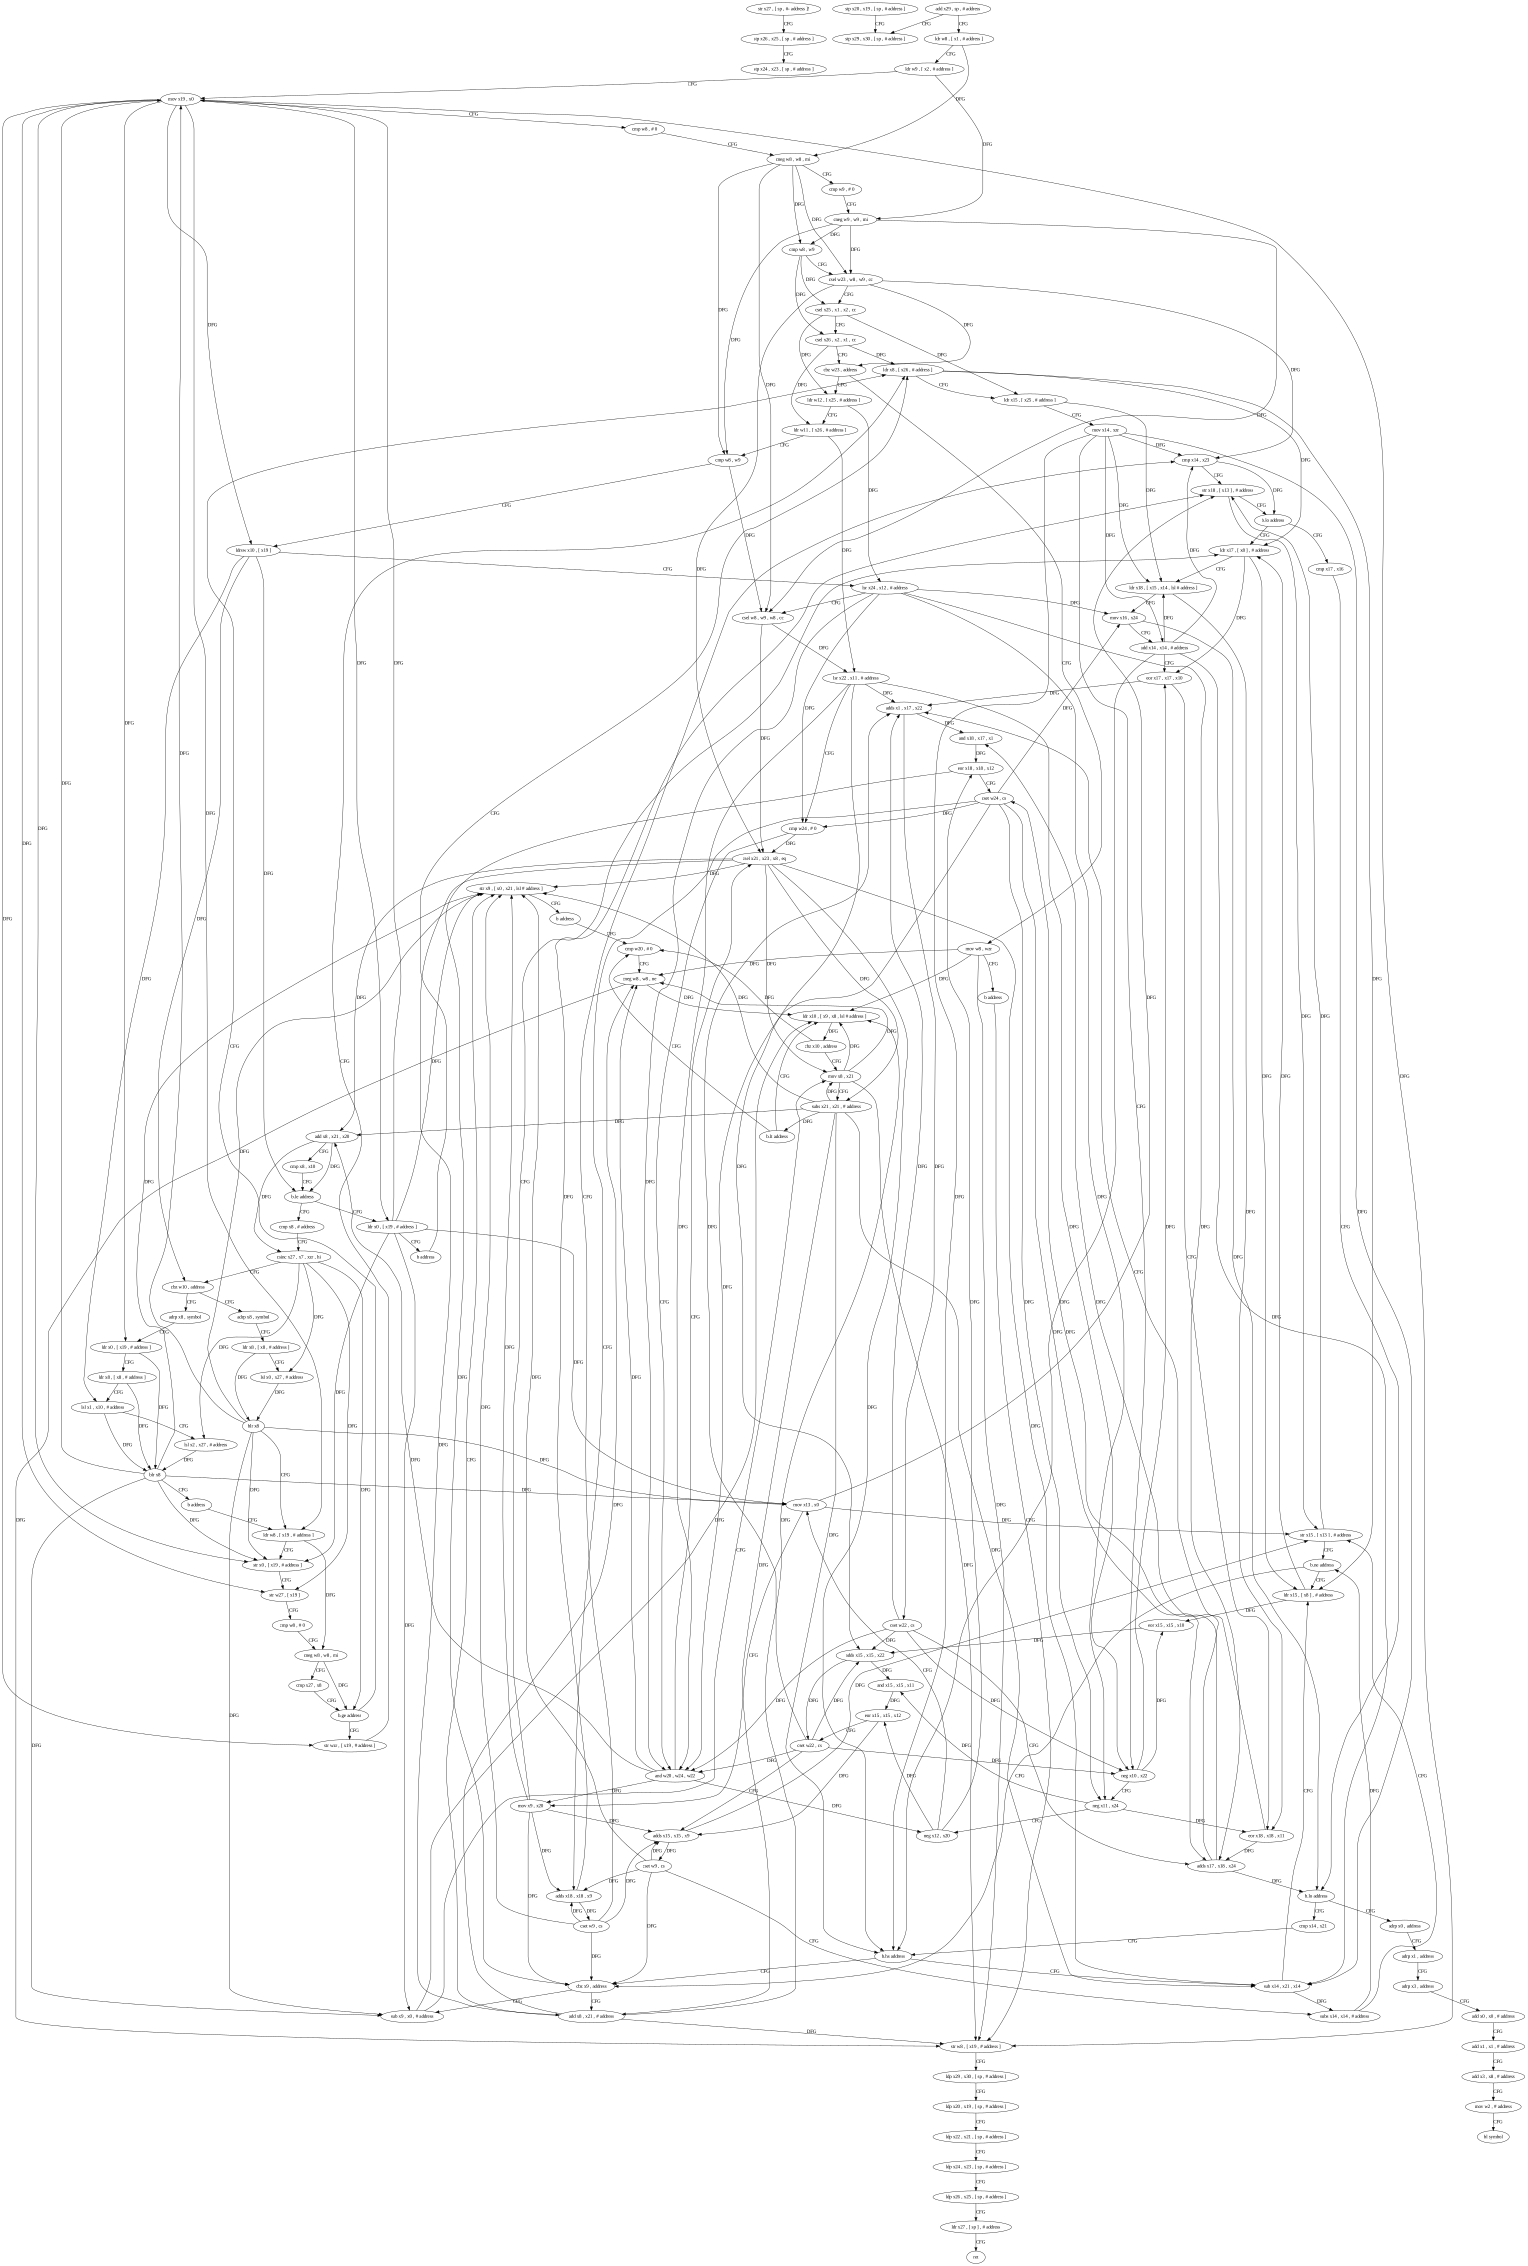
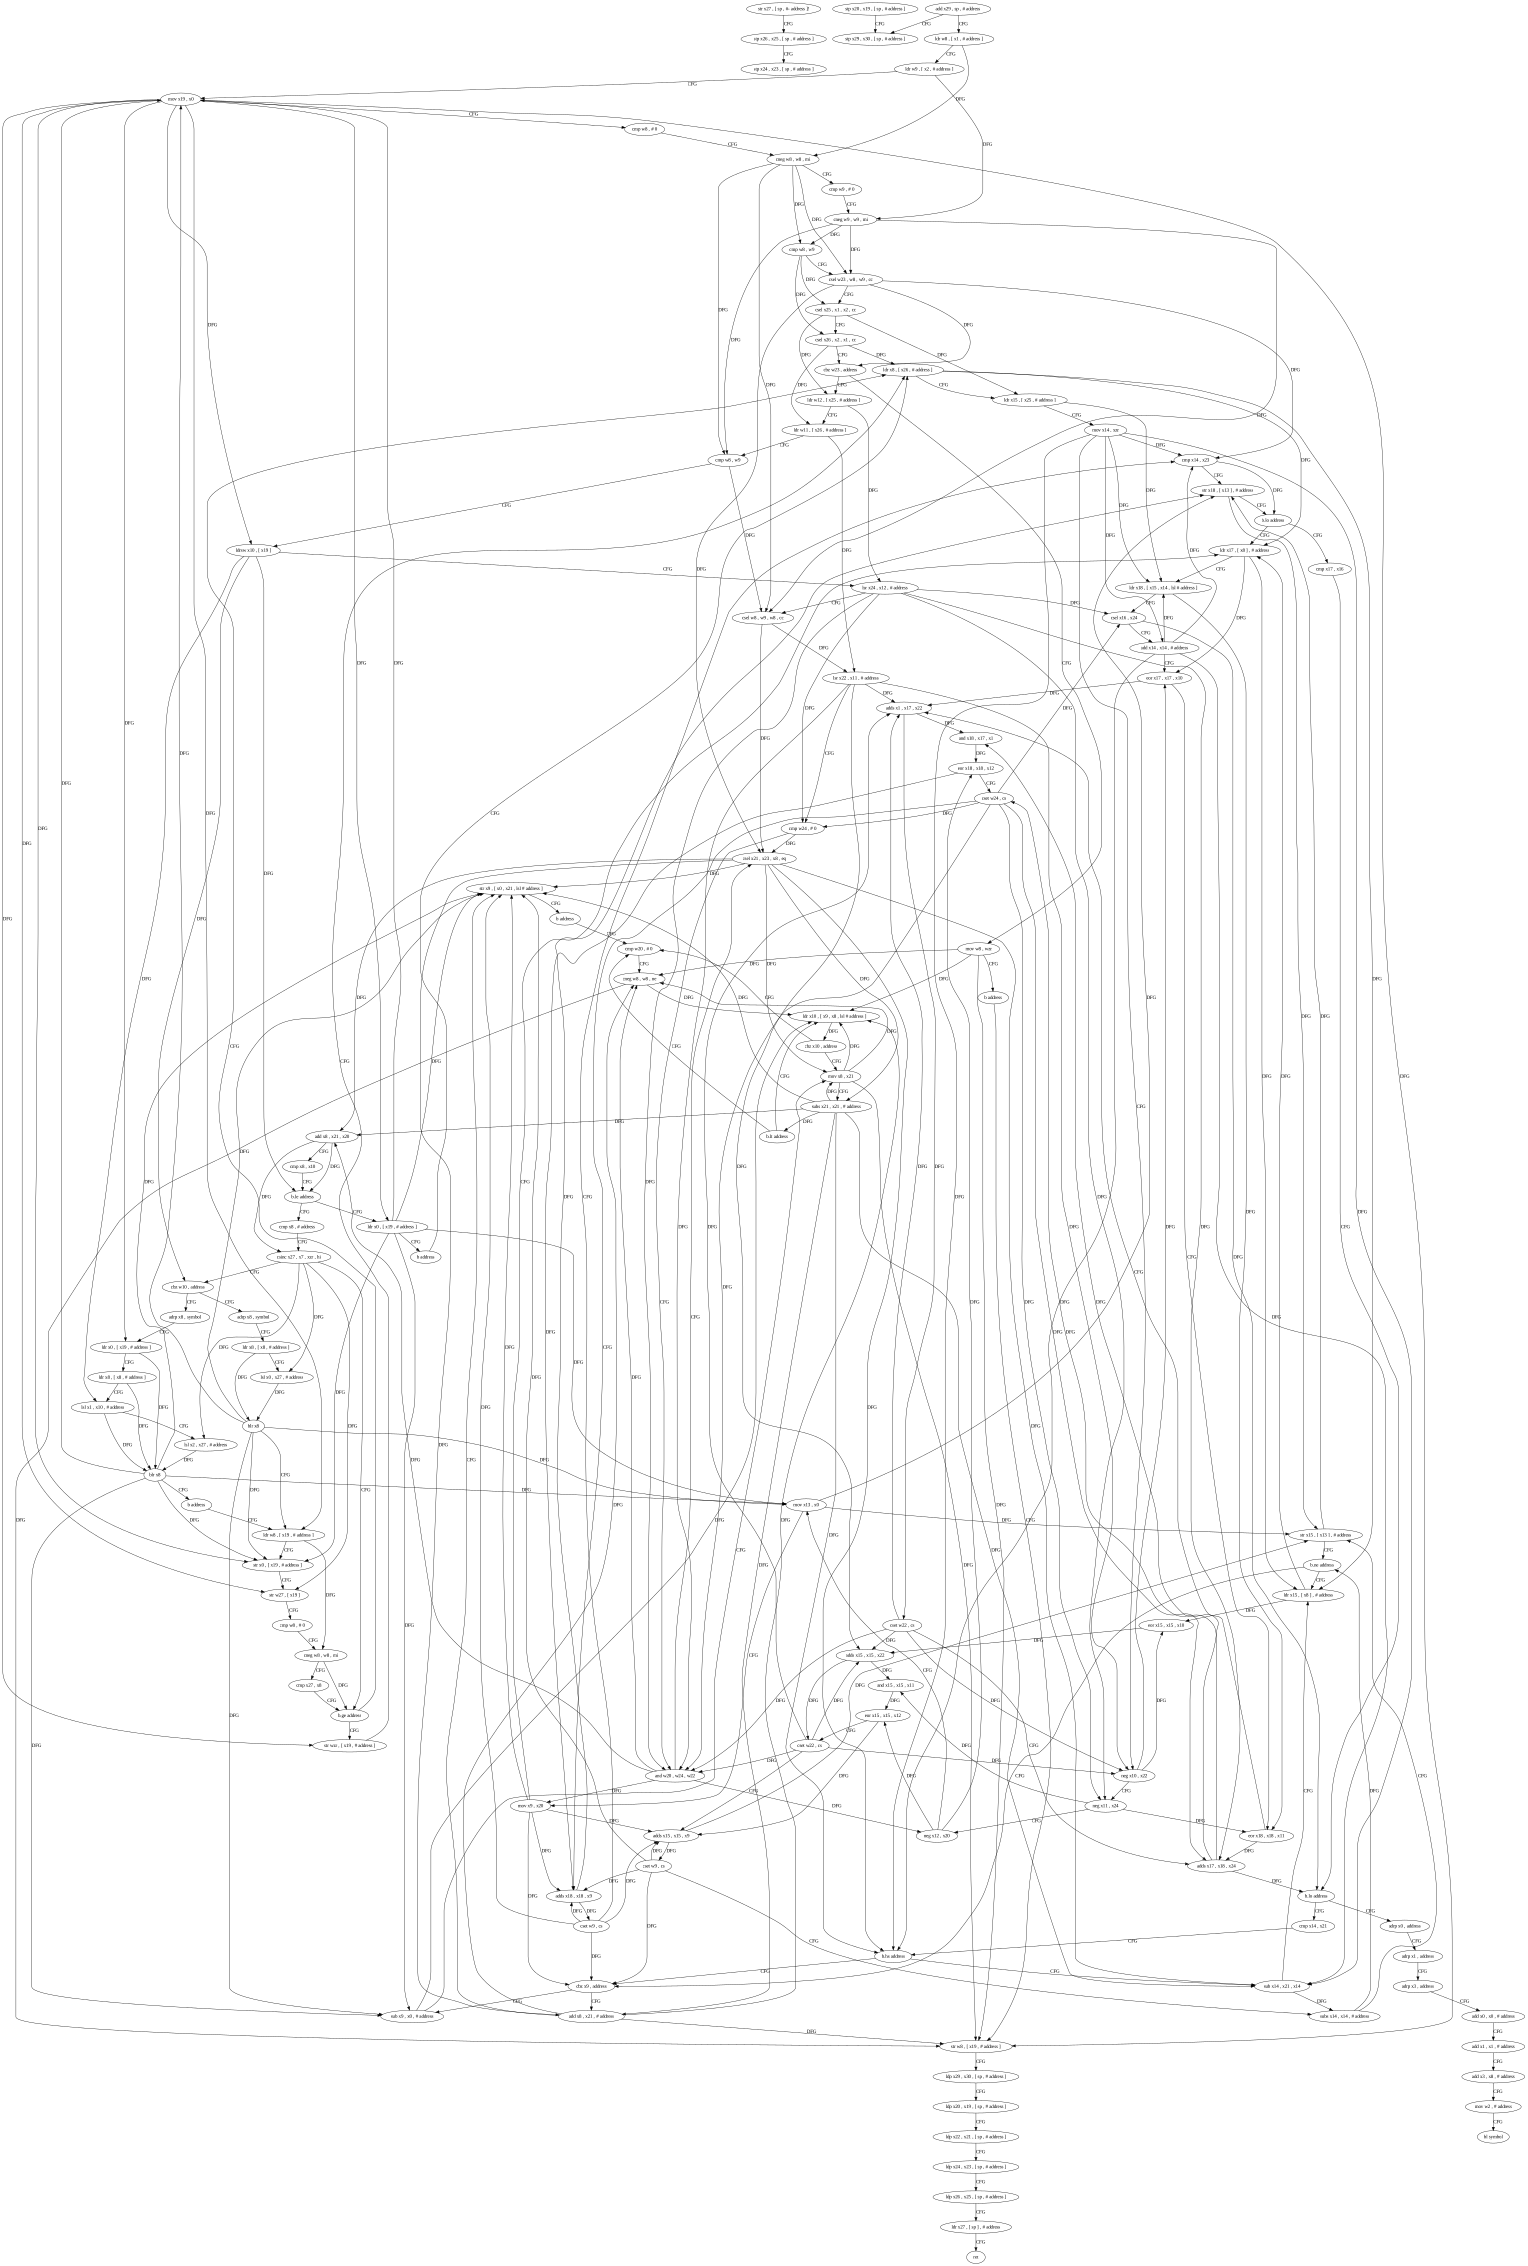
(1124, 618) -> (1124, 618)
(769, 998) -> (769, 998)
(464, 1211) -> (547, 1188)
(366, 1490) -> (366, 1490)
